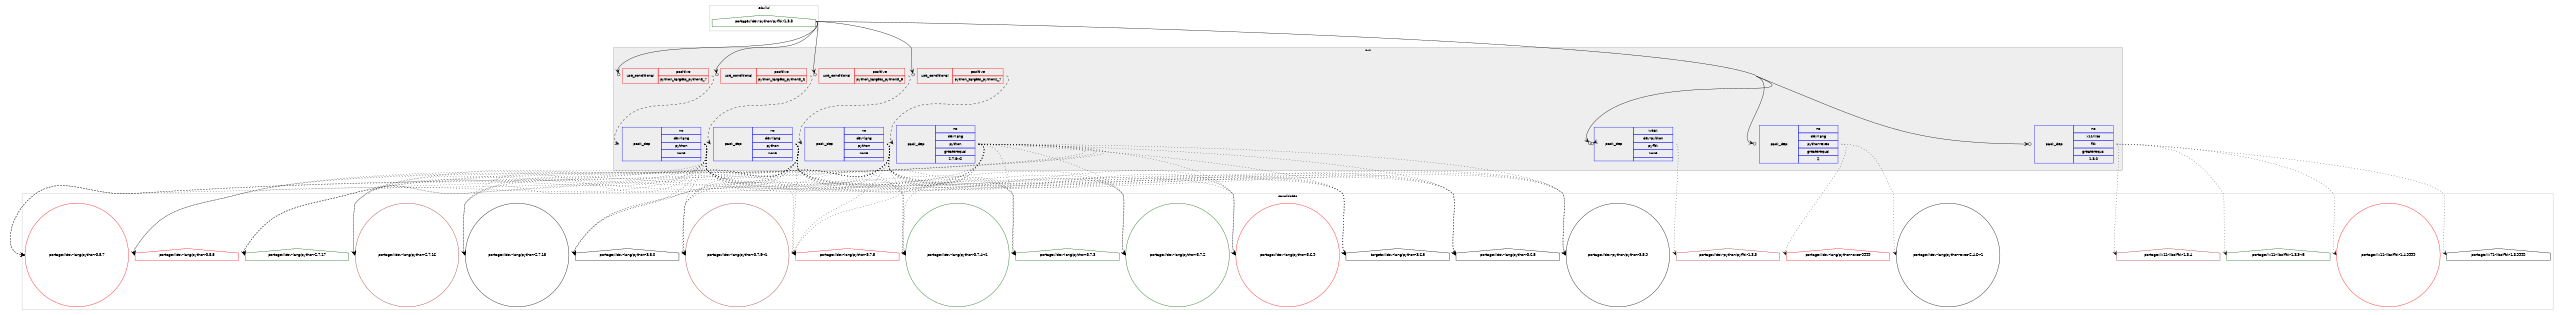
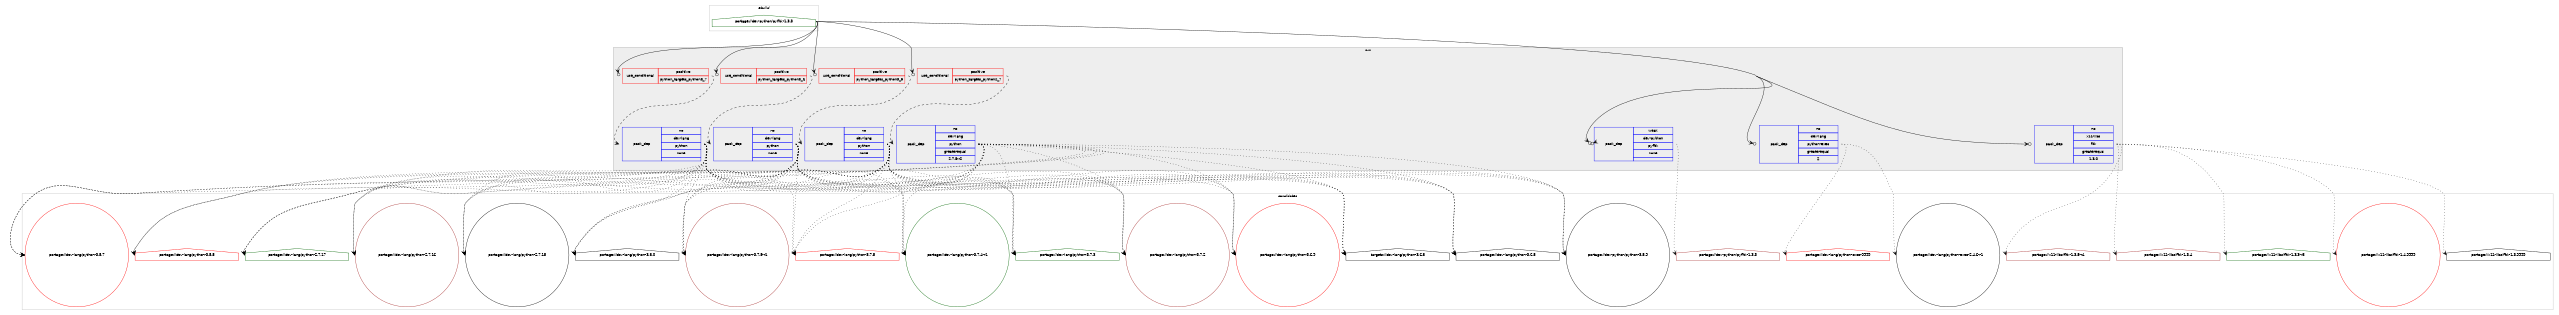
(1178, 255) -> (1178, 255)
none -> (2058, 255)
(2498, 255) -> (2498, 255)
